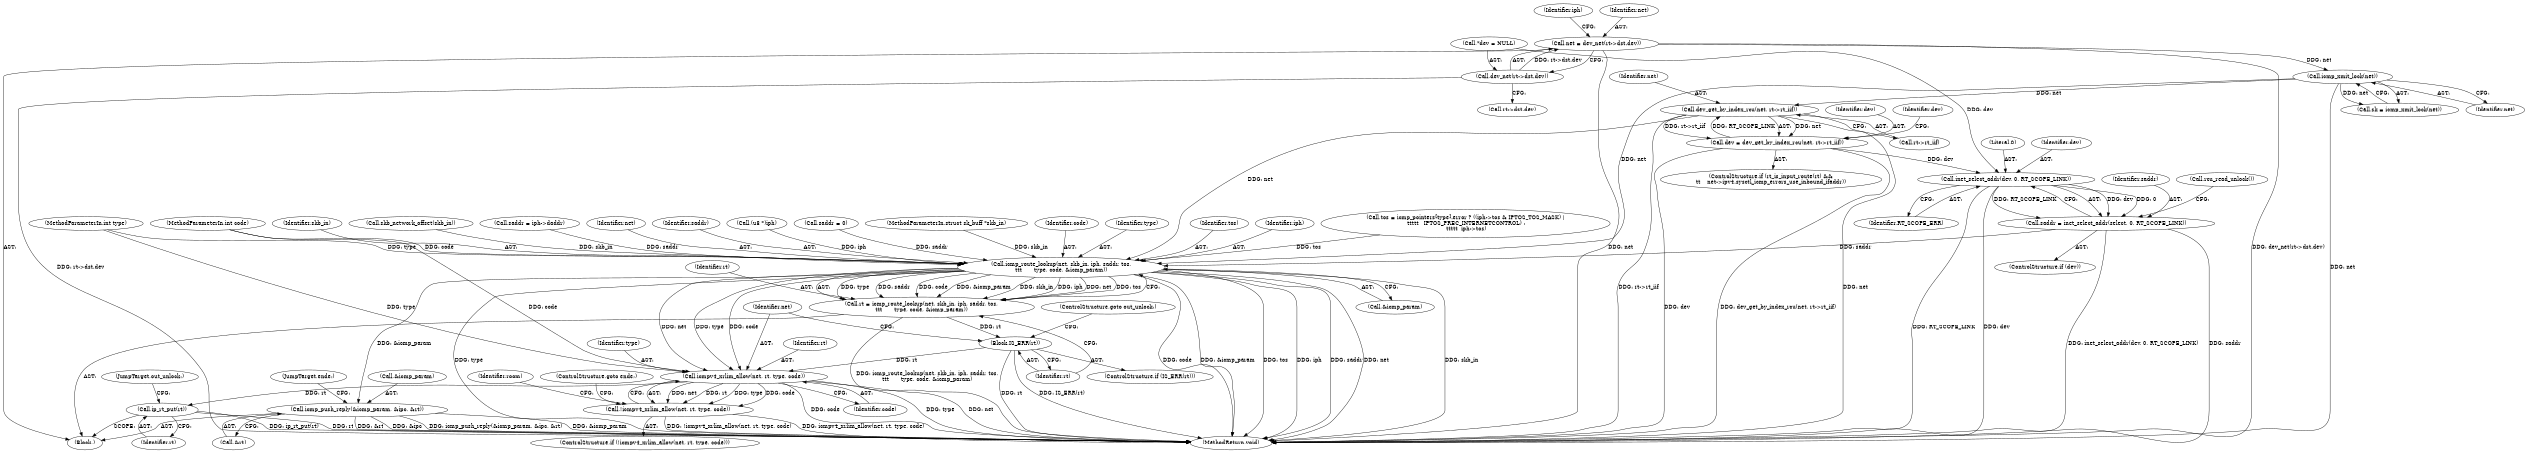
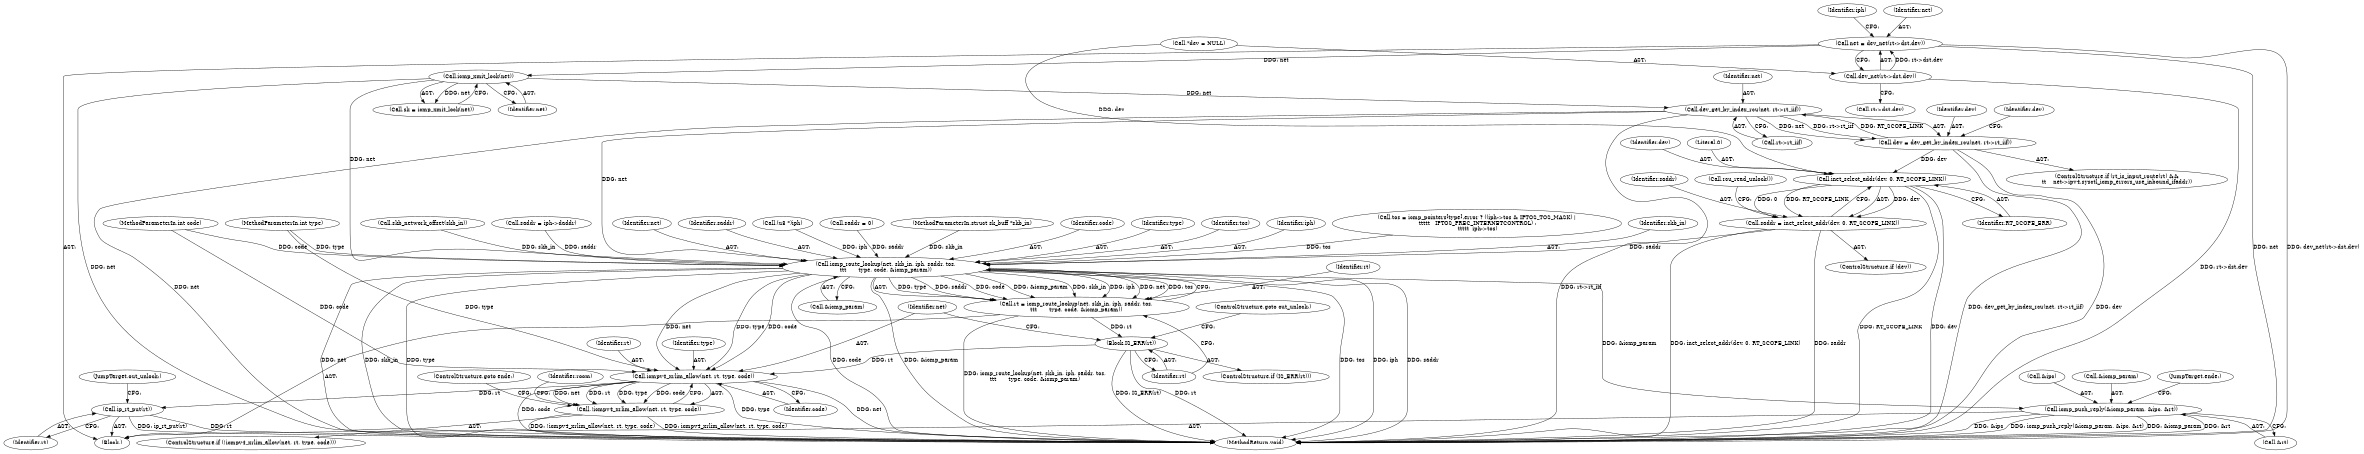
(2106, 223) -> (1823, 223)
none -> (2042, 377)
(125, 426) -> (121, 426)
